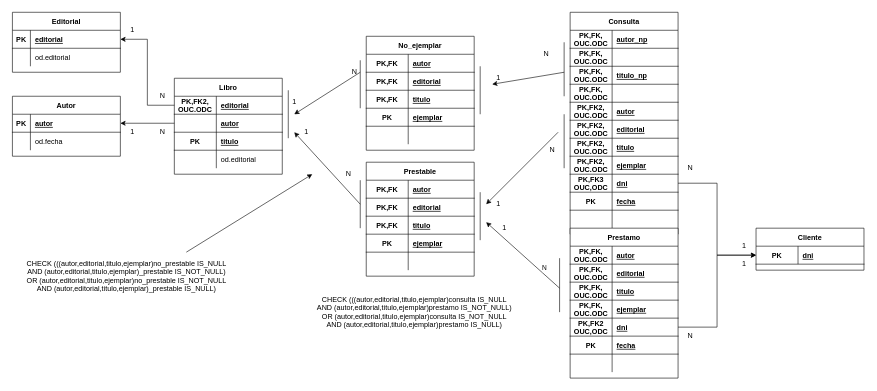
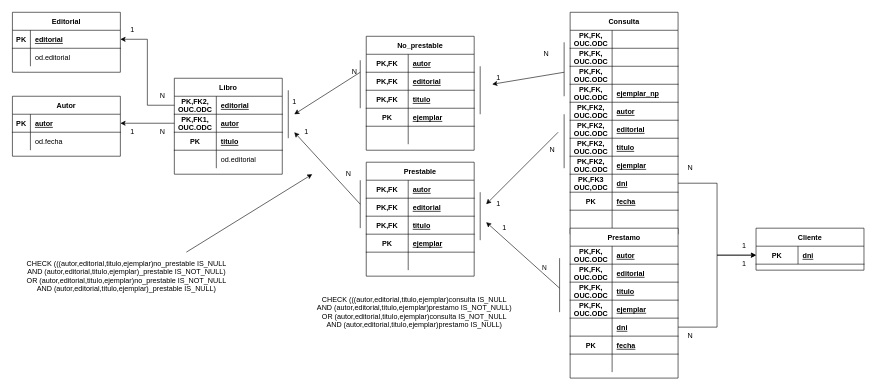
(645, 39) -> none
(420, 46) -> (420, 46)
(645, 75) -> none
none -> (645, 93)
none -> (195, 123)
(591, 327) -> none
